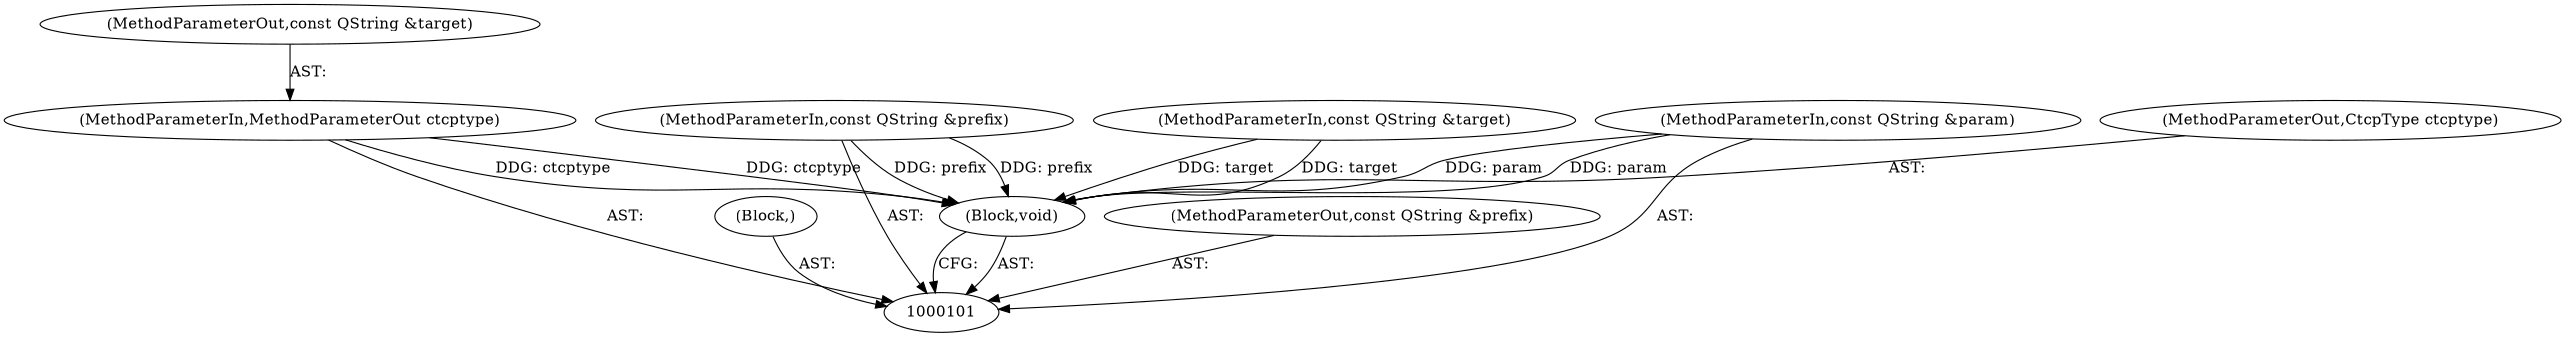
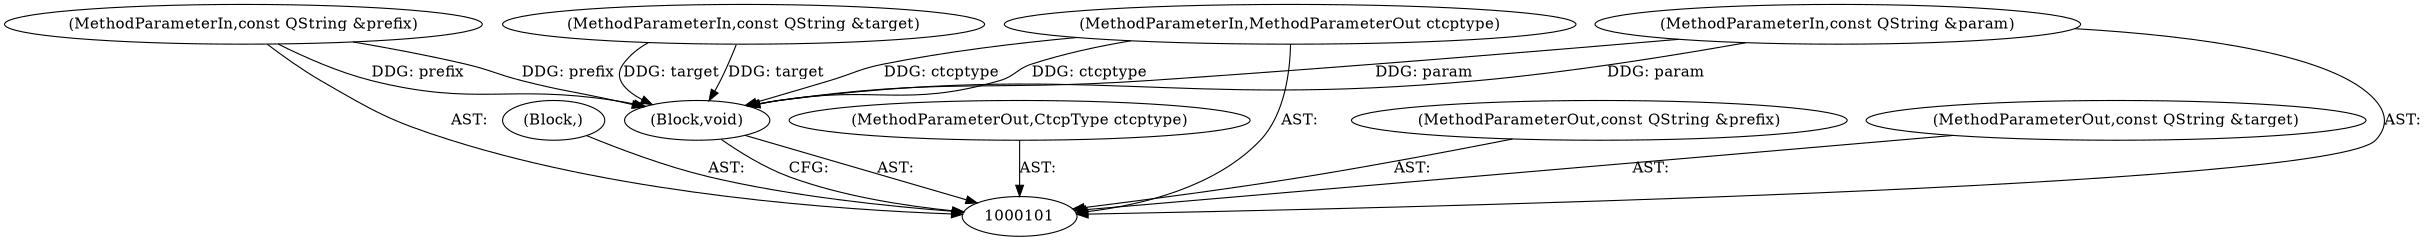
(290, 67) -> (1519, 173)
(1630, 179) -> (1020, 163)
